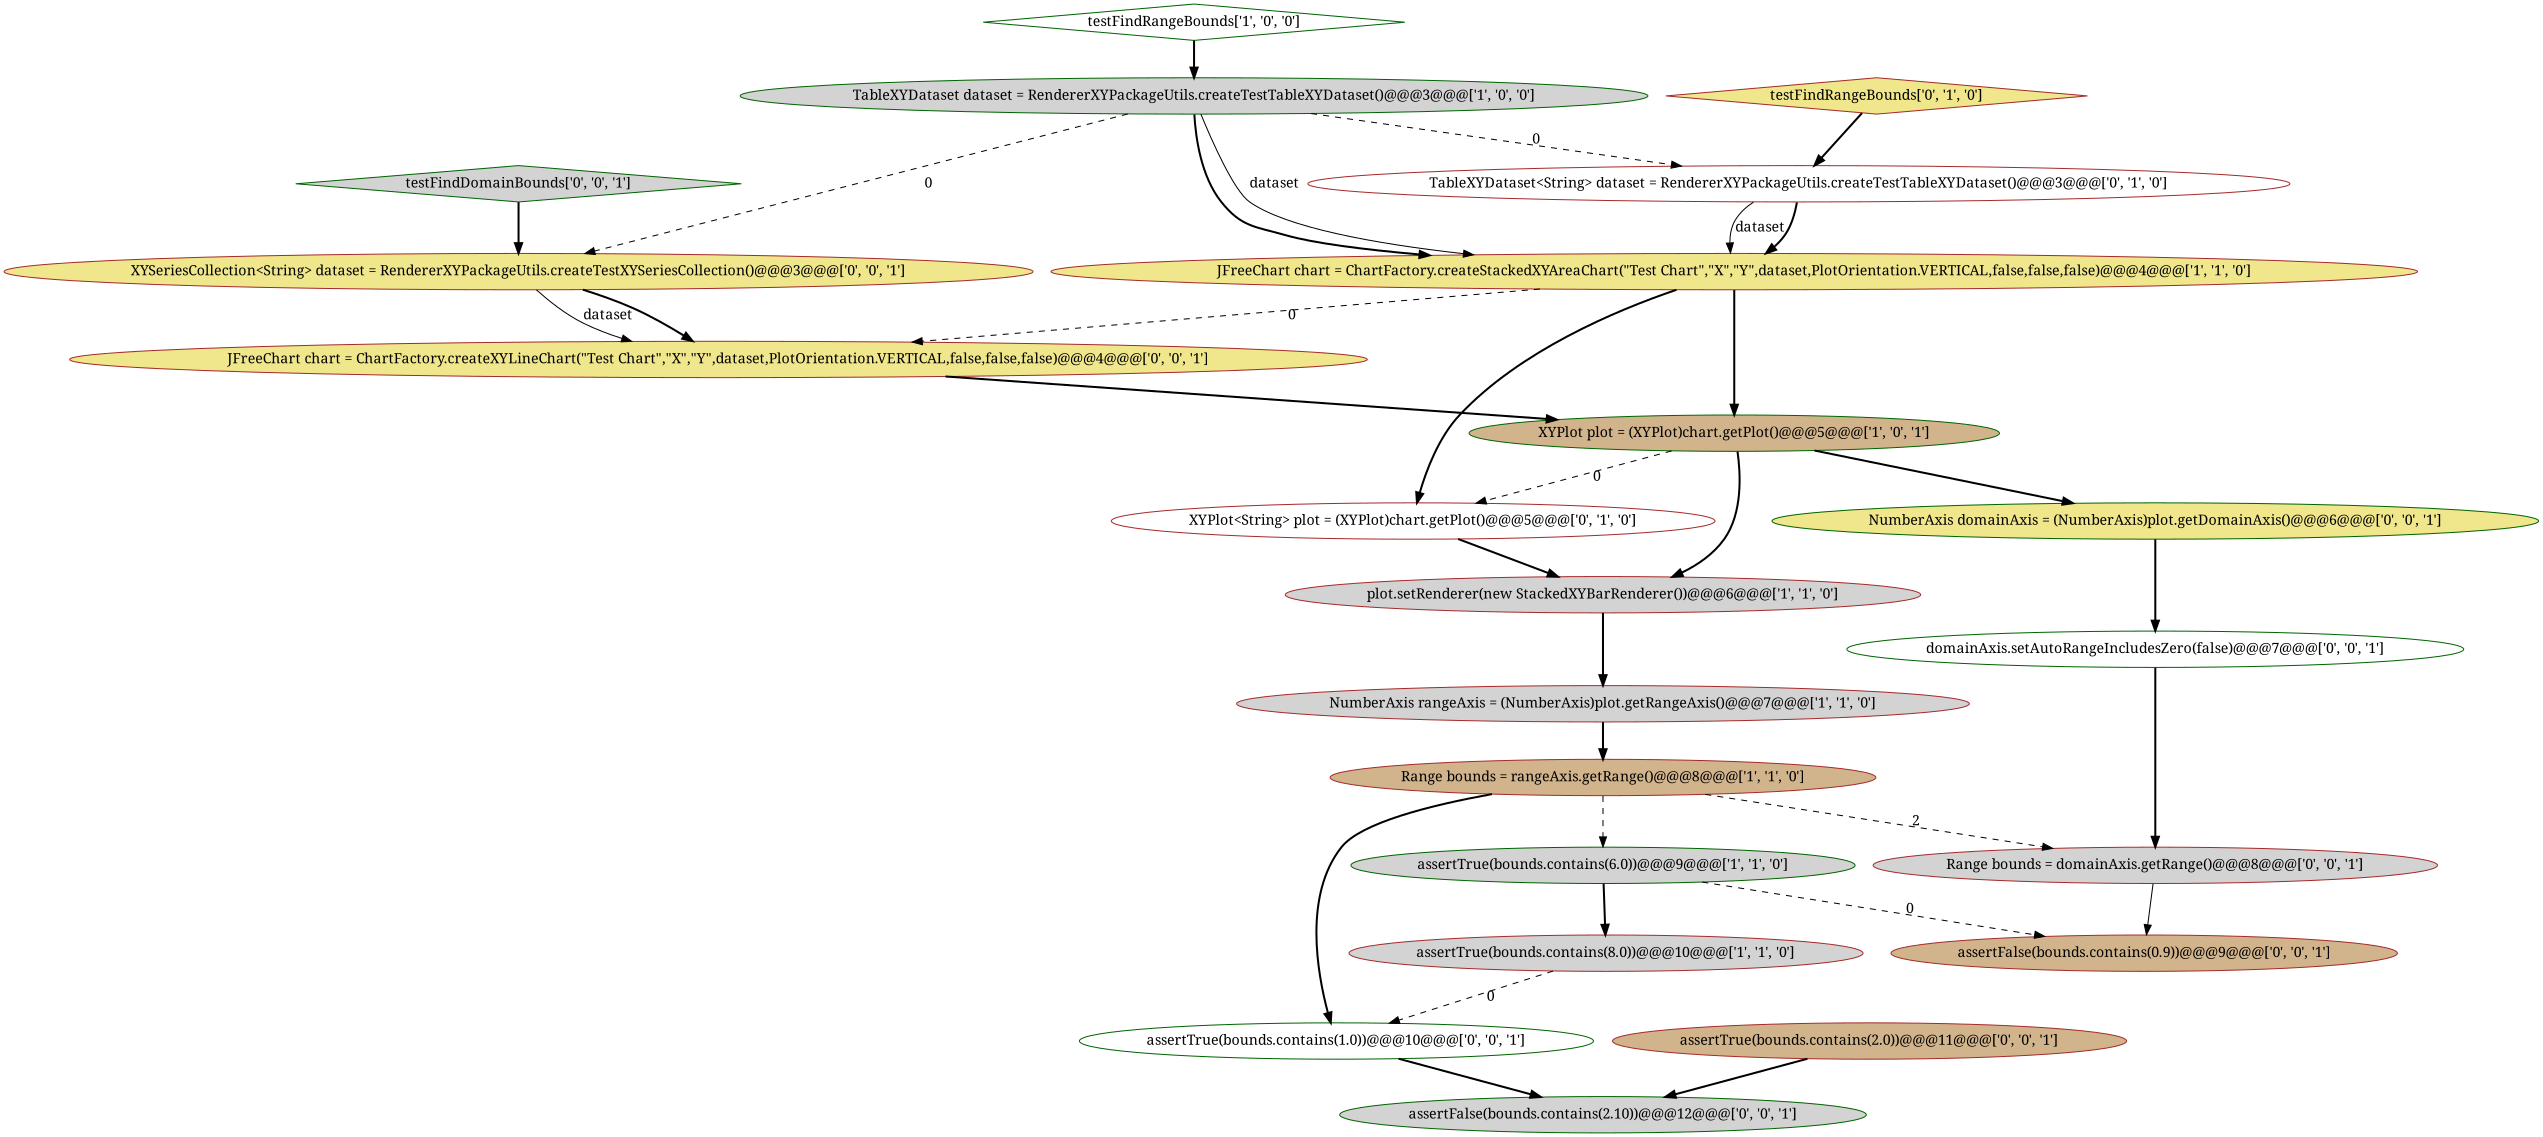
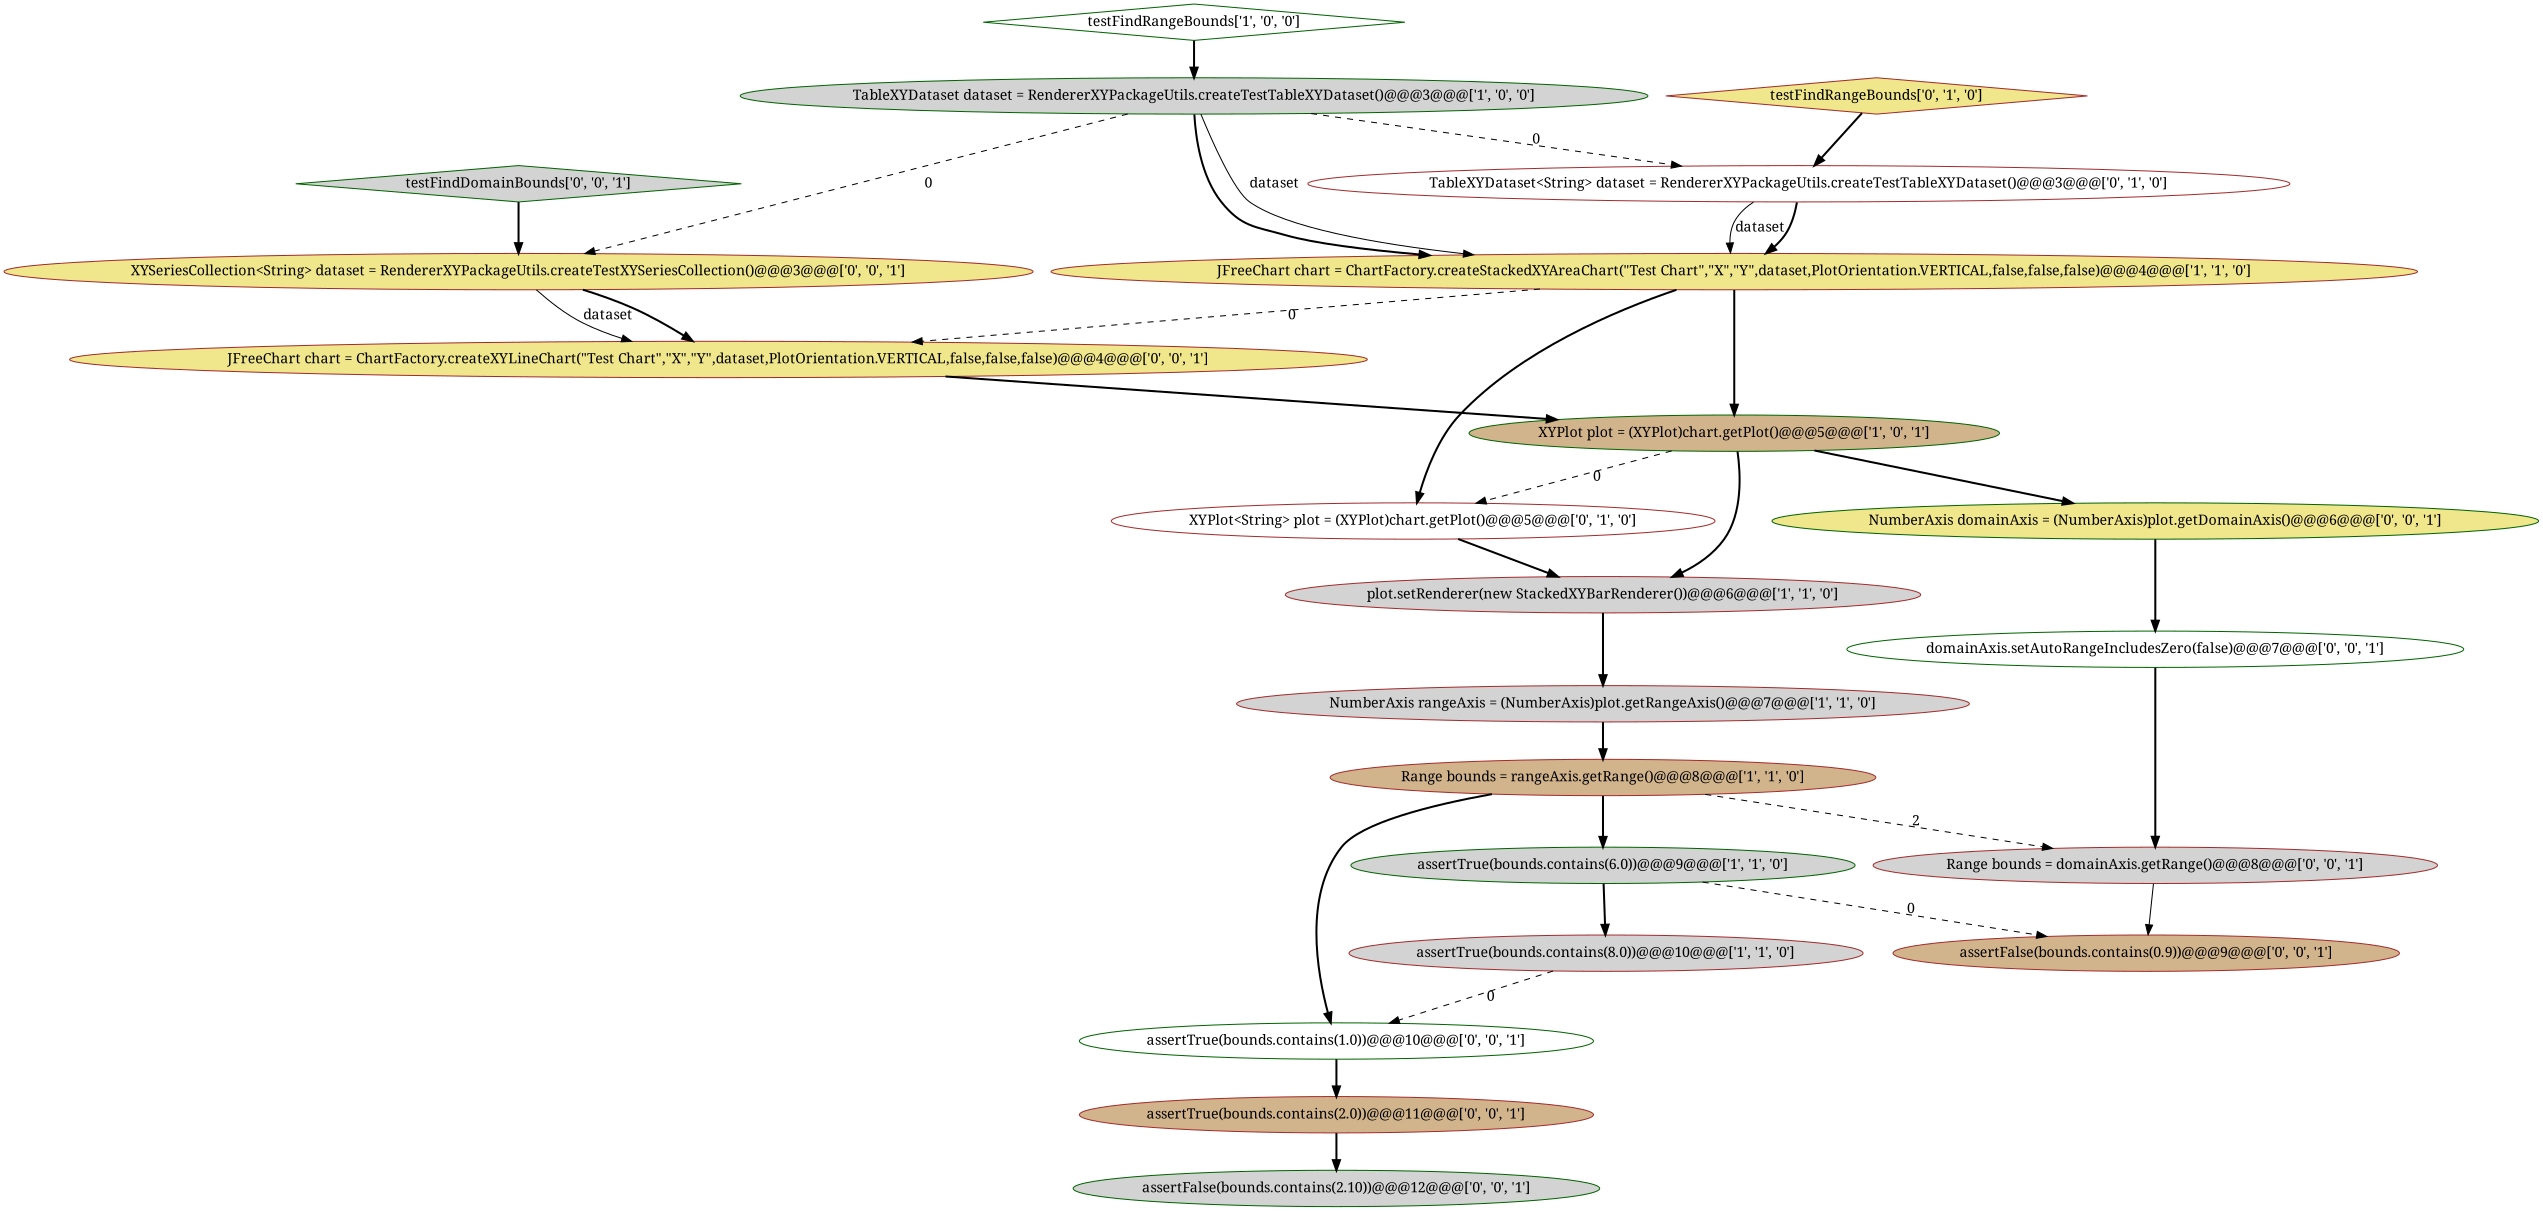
(1603, 816) -> (1603, 816)
(1465, 1077) -> (1336, 1073)
